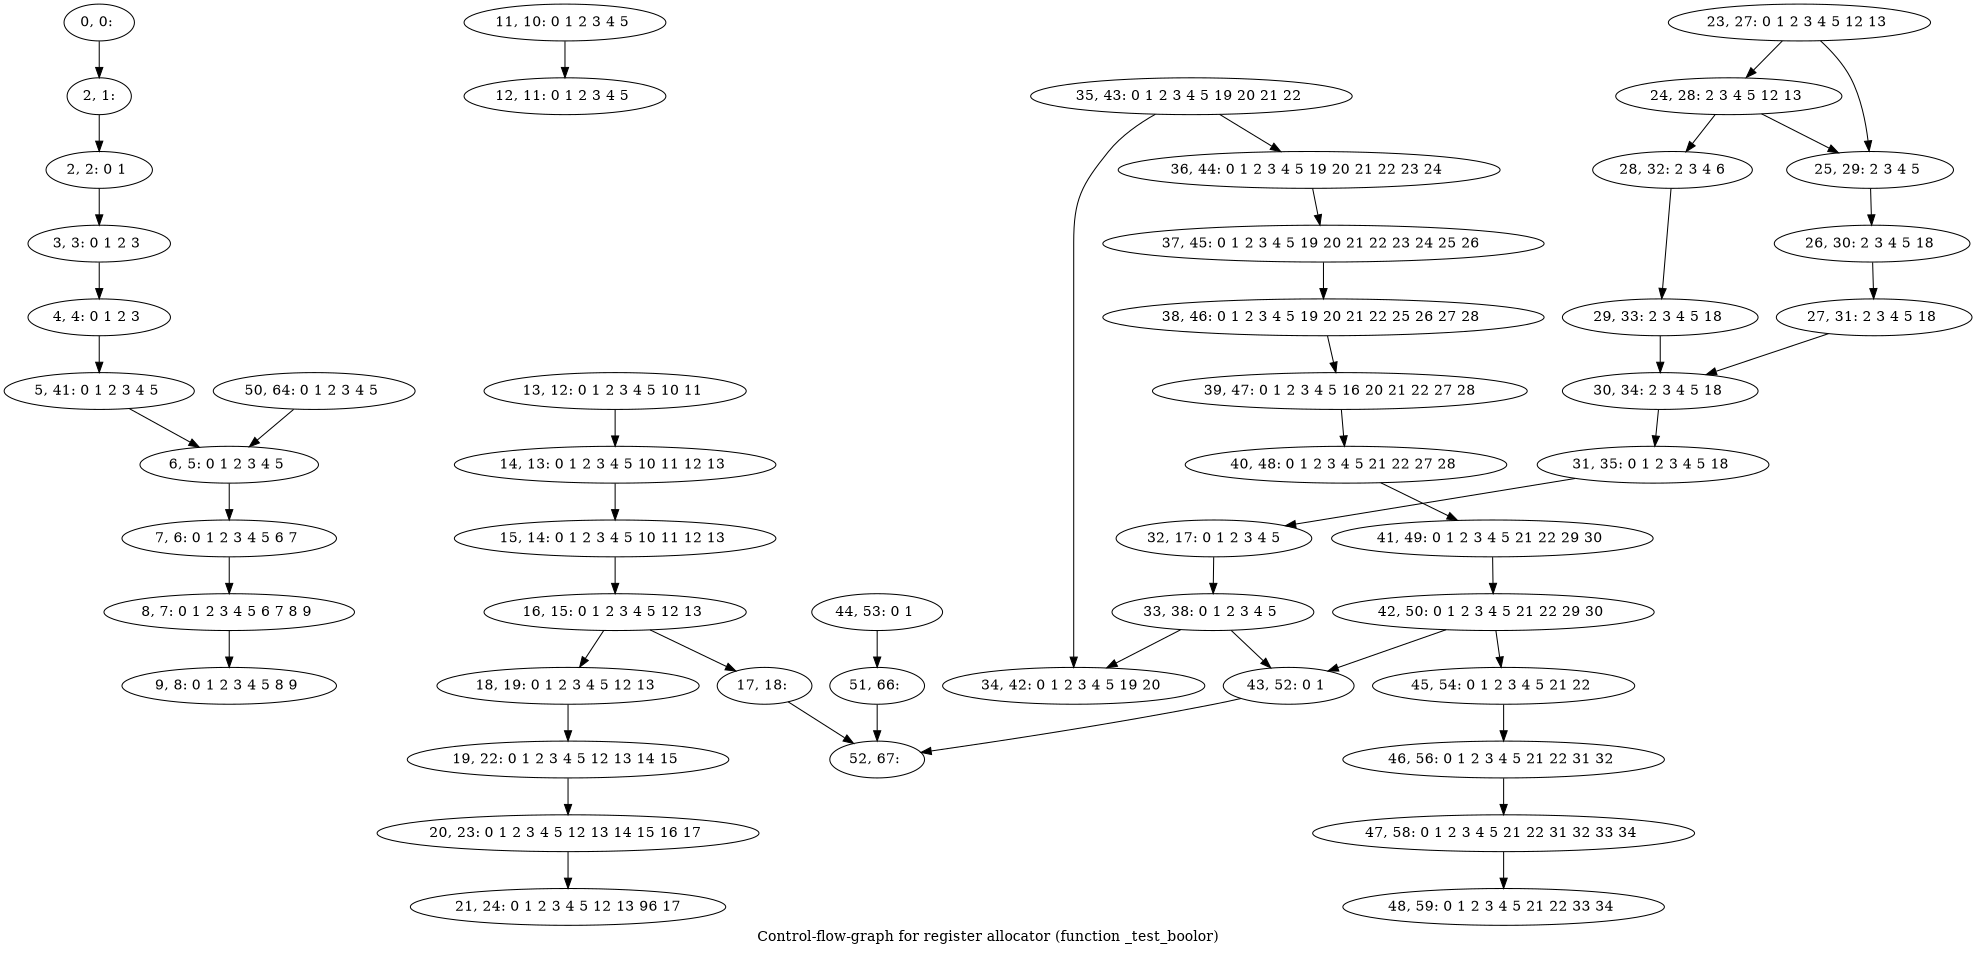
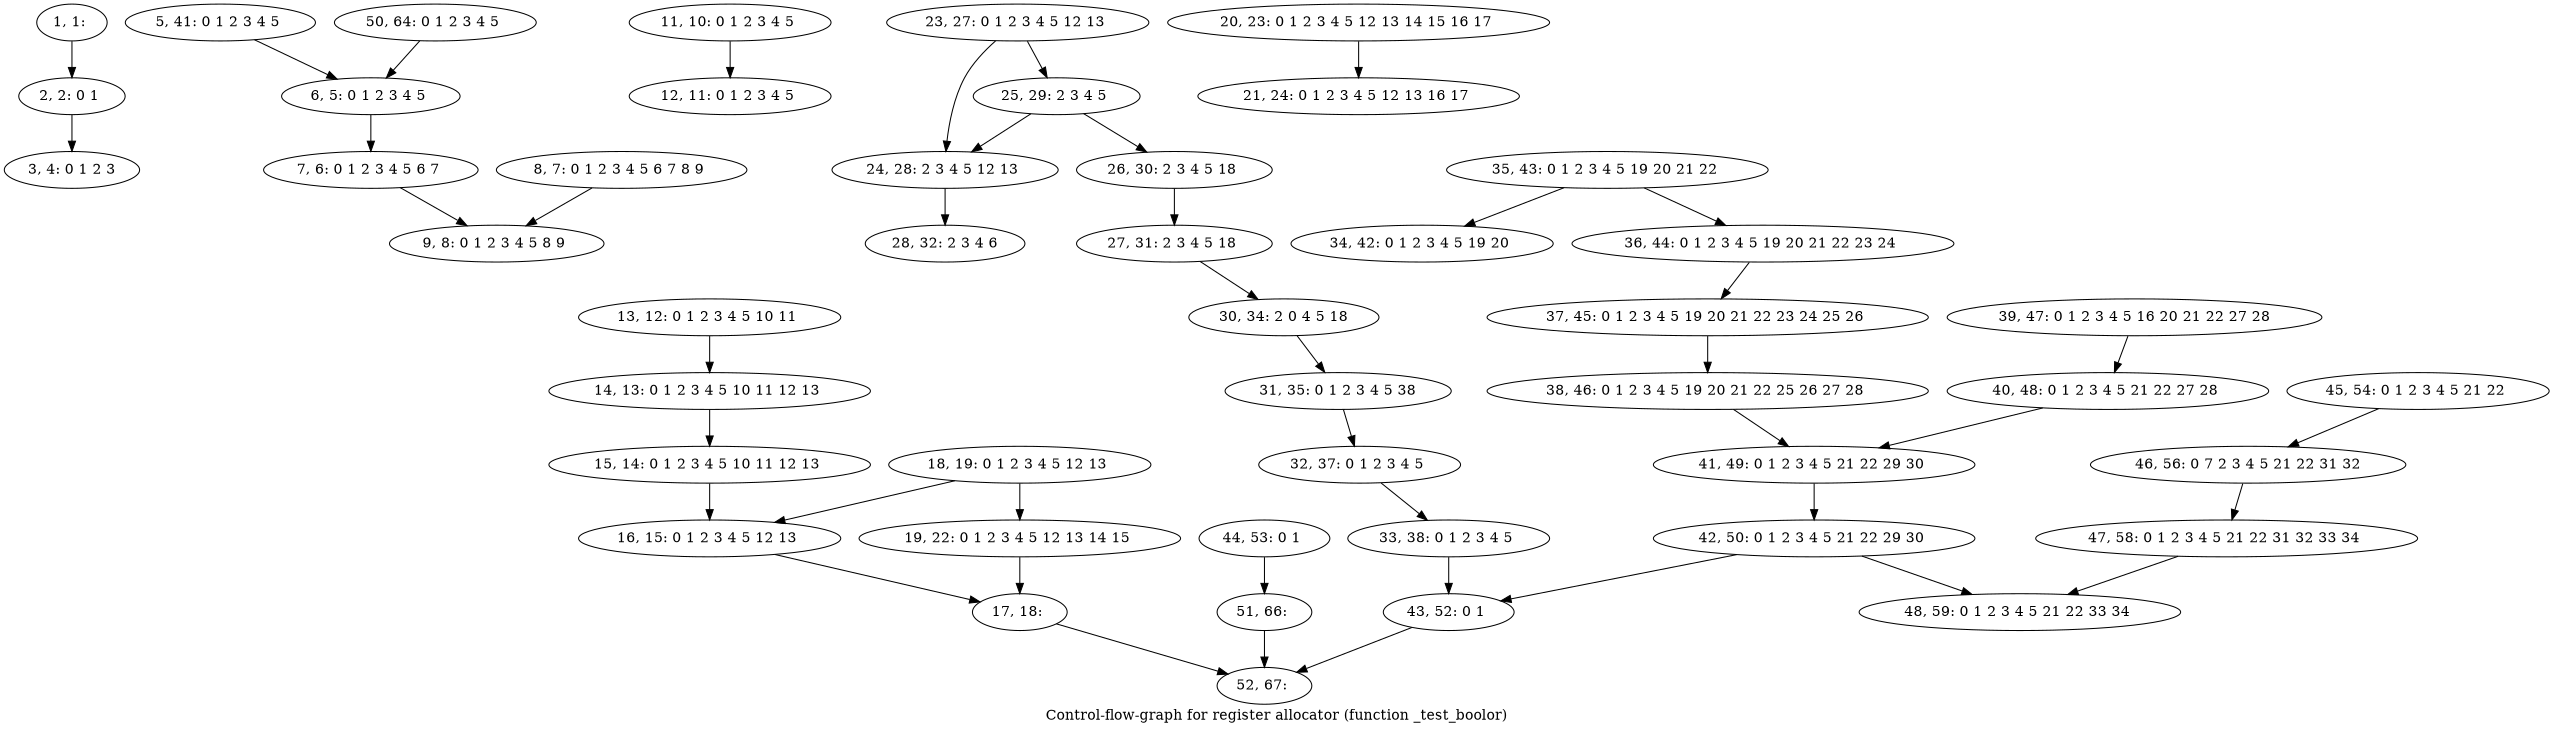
(99, 23) -> none
(99, 96) -> (72, 23)
(1795, 131) -> (1006, 130)
(99, 244) -> (72, 170)
(99, 317) -> none
(1660, 317) -> none
(1331, 349) -> (1757, 425)
(1660, 391) -> (1284, 317)
(1653, 465) -> (1338, 391)
(1214, 538) -> (1360, 465)
(229, 570) -> (429, 204)
(1498, 644) -> (1912, 574)
(595, 645) -> (870, 500)
(1148, 646) -> none
(1504, 760) -> (2248, 465)
(568, 791) -> (1020, 570)
(568, 907) -> (1359, 96)
